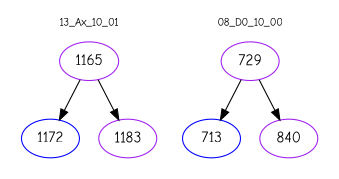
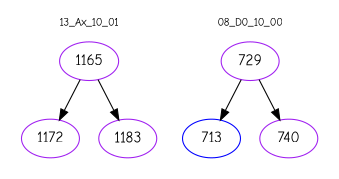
(50, 138) -> (50, 138)
(289, 138) -> (289, 138)
